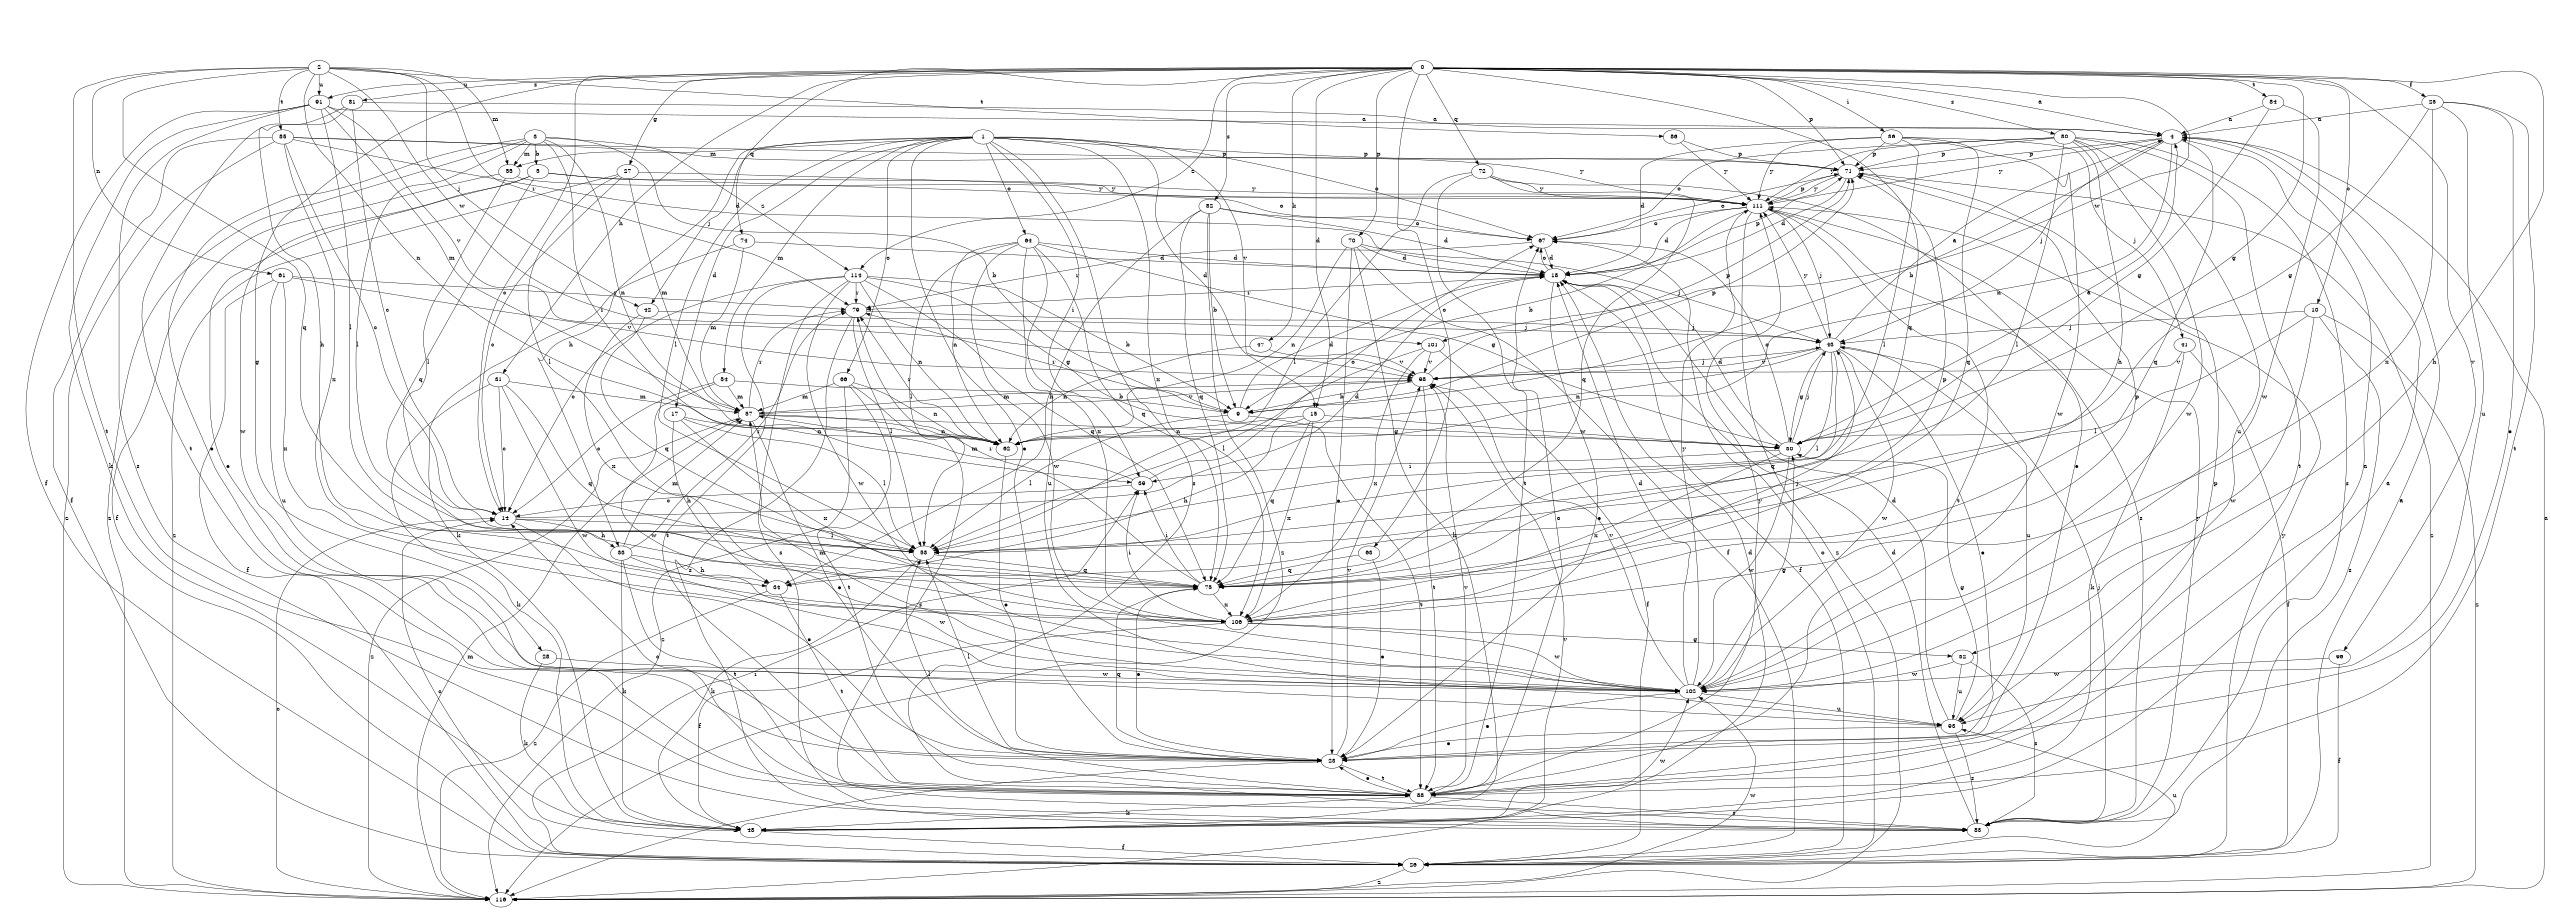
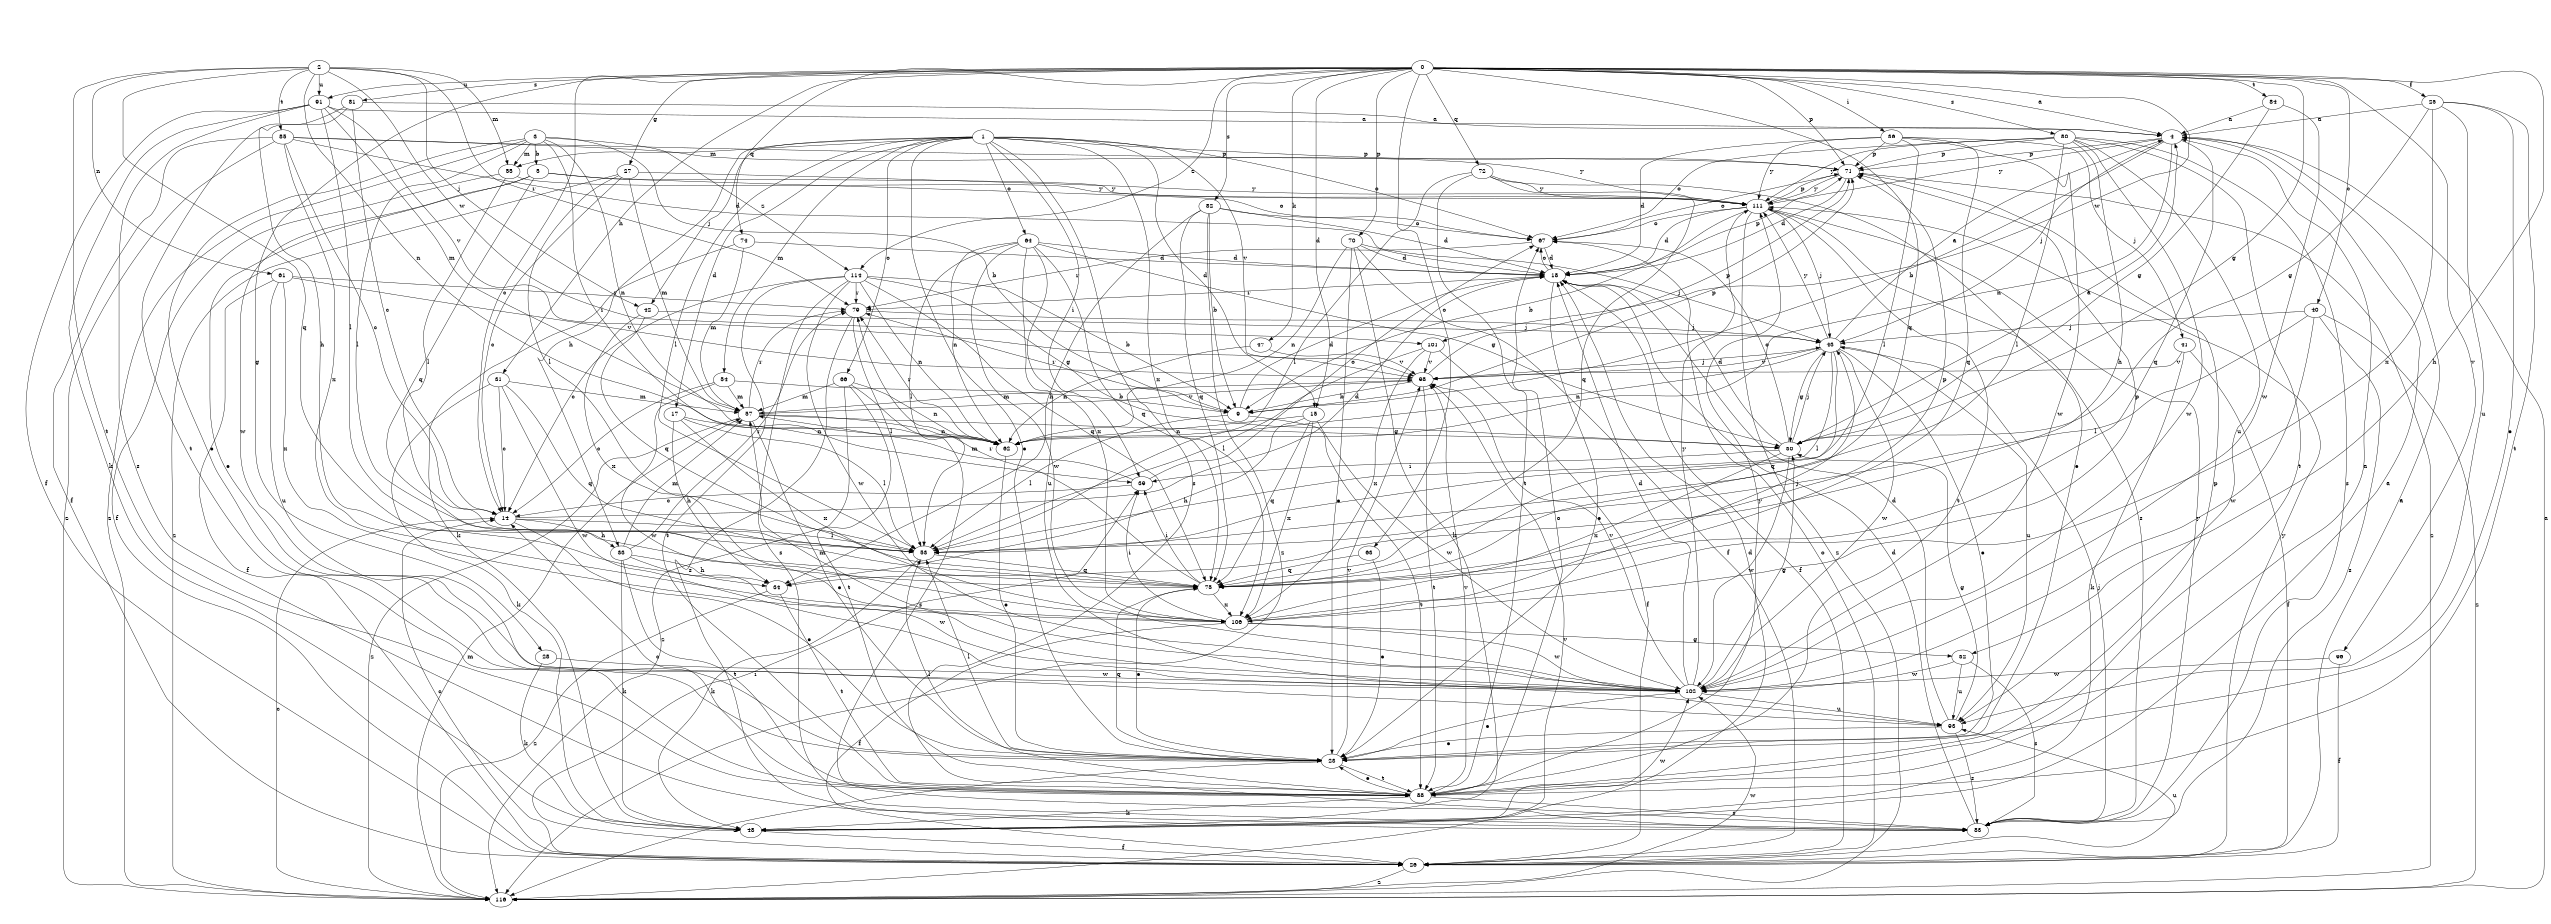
(1674, 137) -> none
(2315, 310) -> (2315, 310)
(1550, 432) -> (1476, 583)
(906, 659) -> (882, 814)
